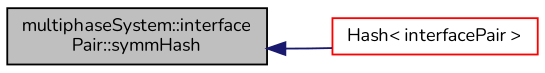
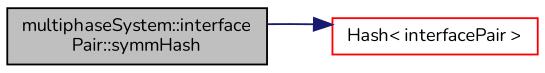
(309, 48) -> (290, 24)
